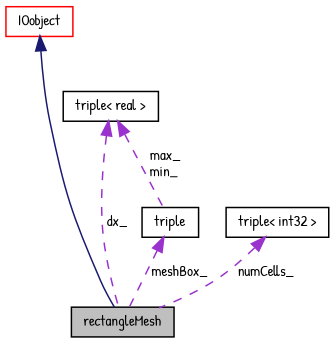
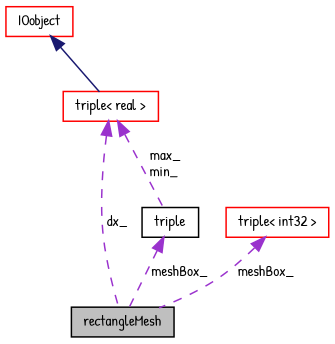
(111, 106) -> (111, 106)
(64, 183) -> (80, 70)
(277, 222) -> (277, 222)
(265, 272) -> (265, 272)
